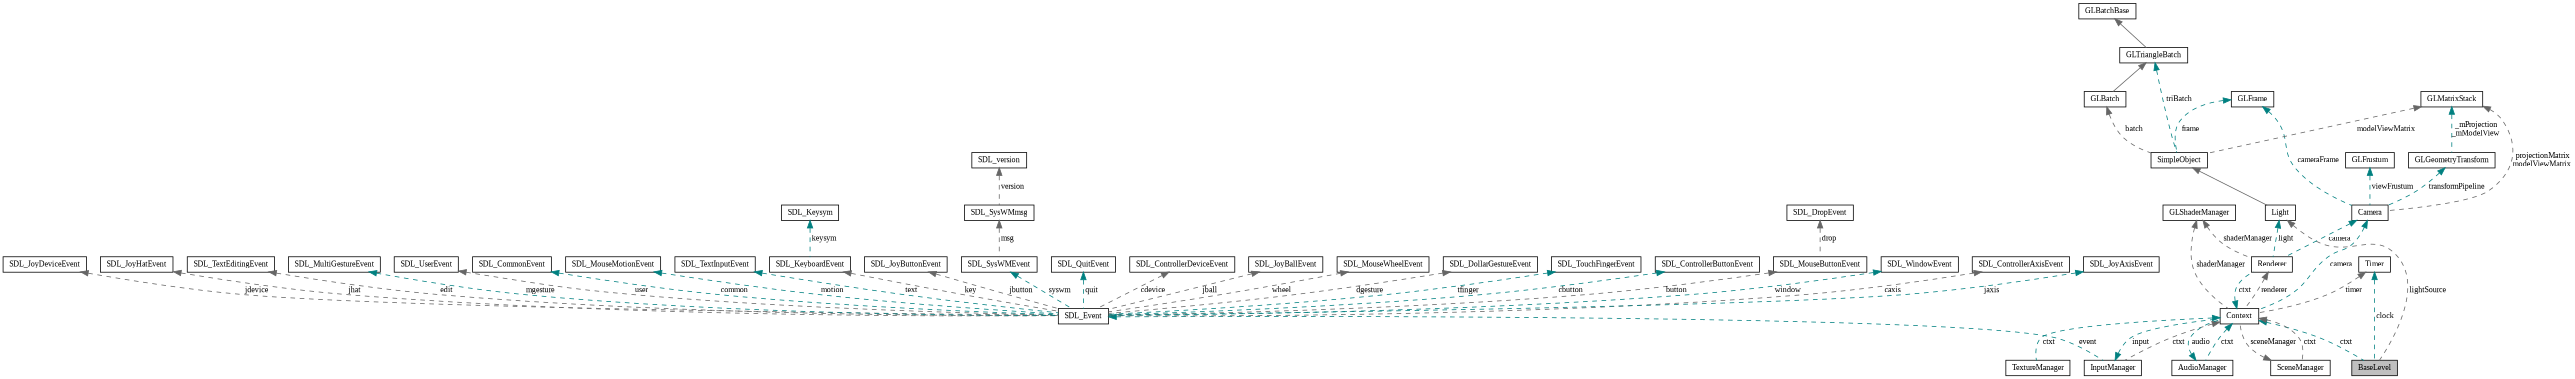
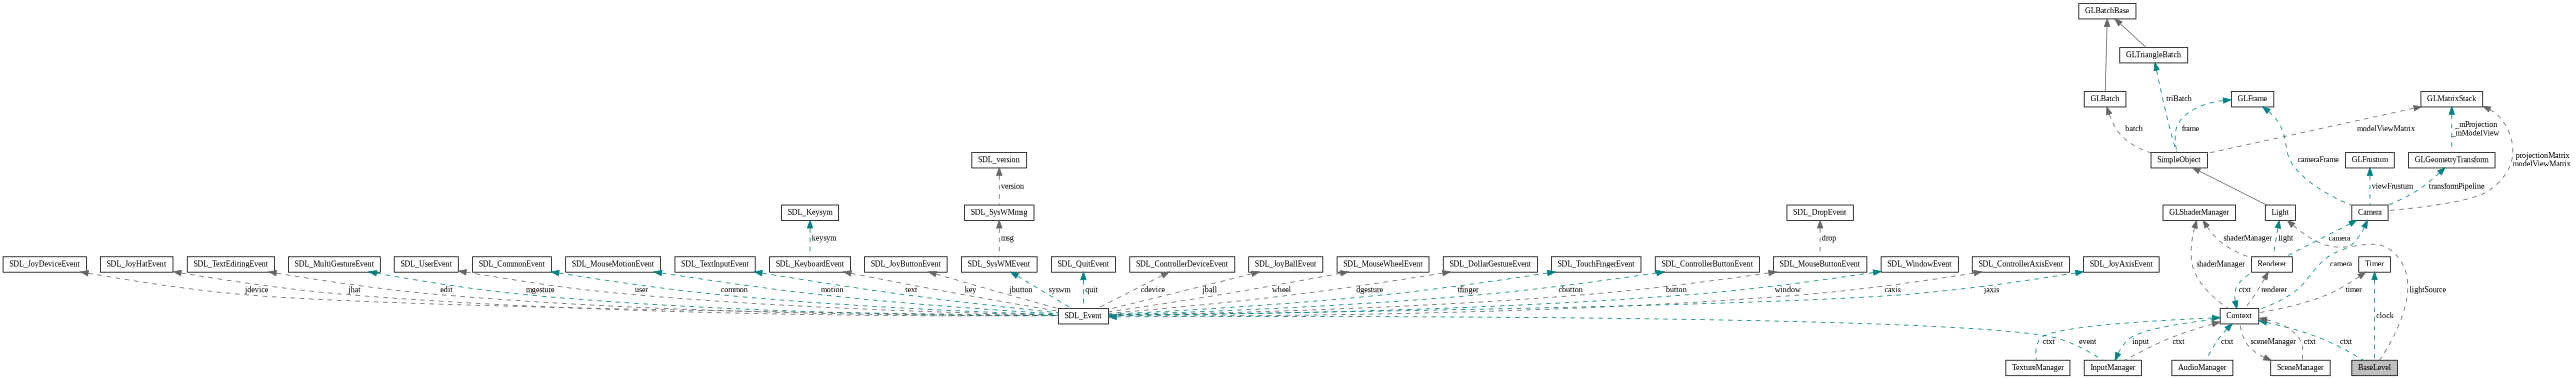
(2126, 80) -> (2106, 59)
(2192, 336) -> none
